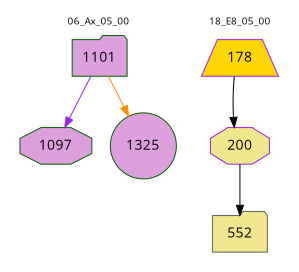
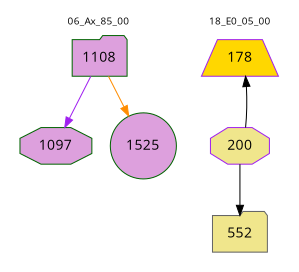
(99, 22) -> (99, 22)
(240, 22) -> (240, 22)
(100, 58) -> (100, 58)
(233, 97) -> (247, 107)
(143, 146) -> (143, 146)
